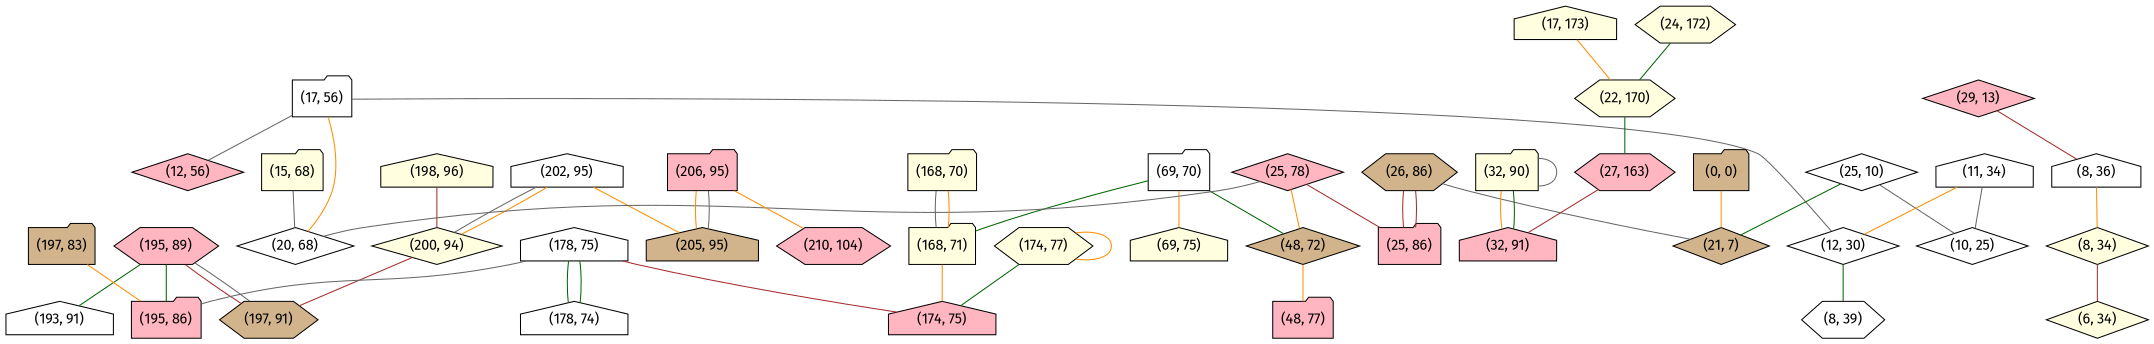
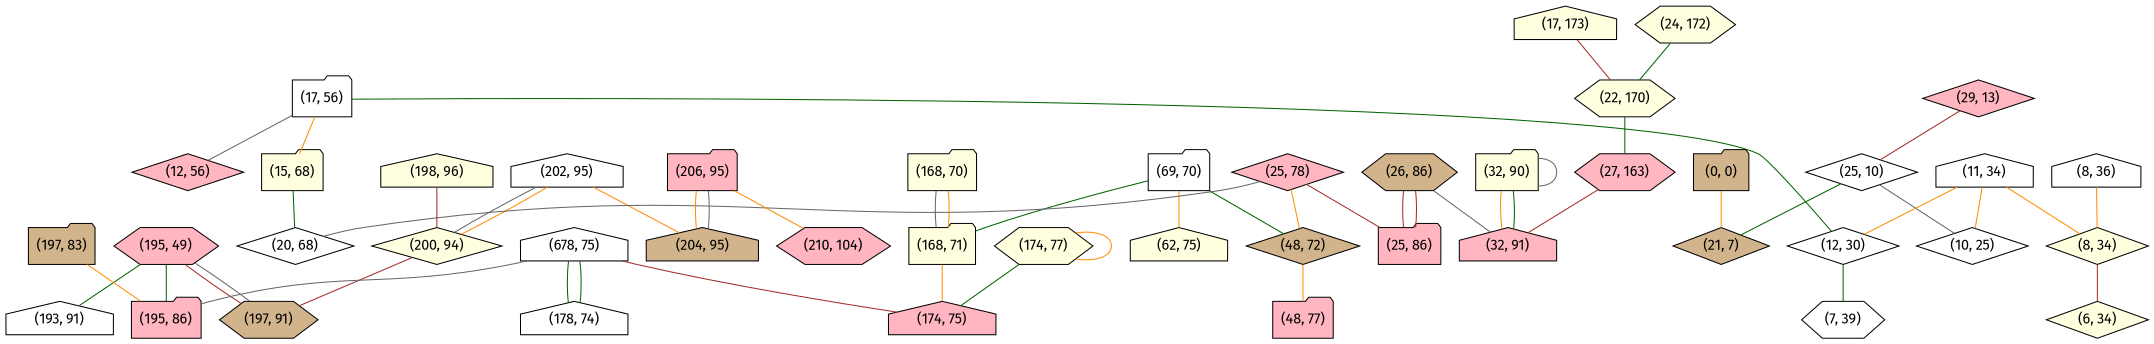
(1594, 60) -> (1594, 60)
(1110, 104) -> (1110, 104)
(2037, 135) -> (1920, 135)
(335, 177) -> (307, 135)
(1979, 208) -> (1979, 208)
(294, 209) -> (294, 209)
none -> (2043, 211)
(1572, 215) -> (1462, 211)
(166, 246) -> (166, 246)
(574, 246) -> (574, 246)
(702, 246) -> (702, 246)
(1179, 246) -> (1179, 246)
(1843, 320) -> (1843, 320)
